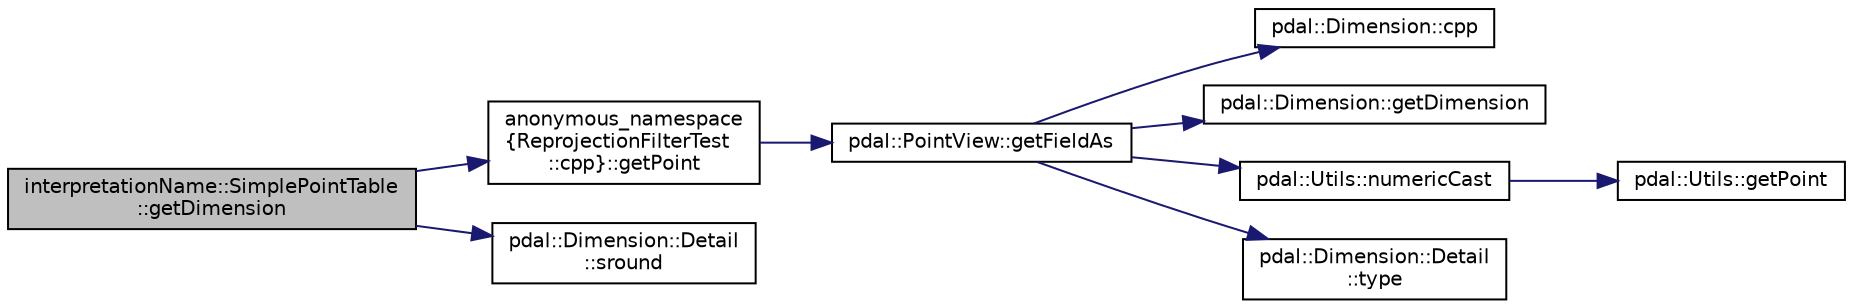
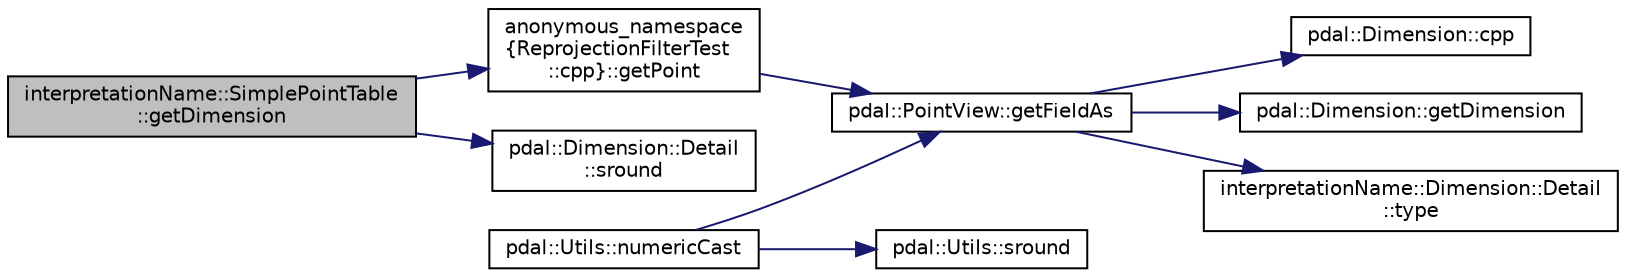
(1175, 162) -> (810, 189)
(1731, 181) -> (982, 249)
(1375, 269) -> (1411, 201)
